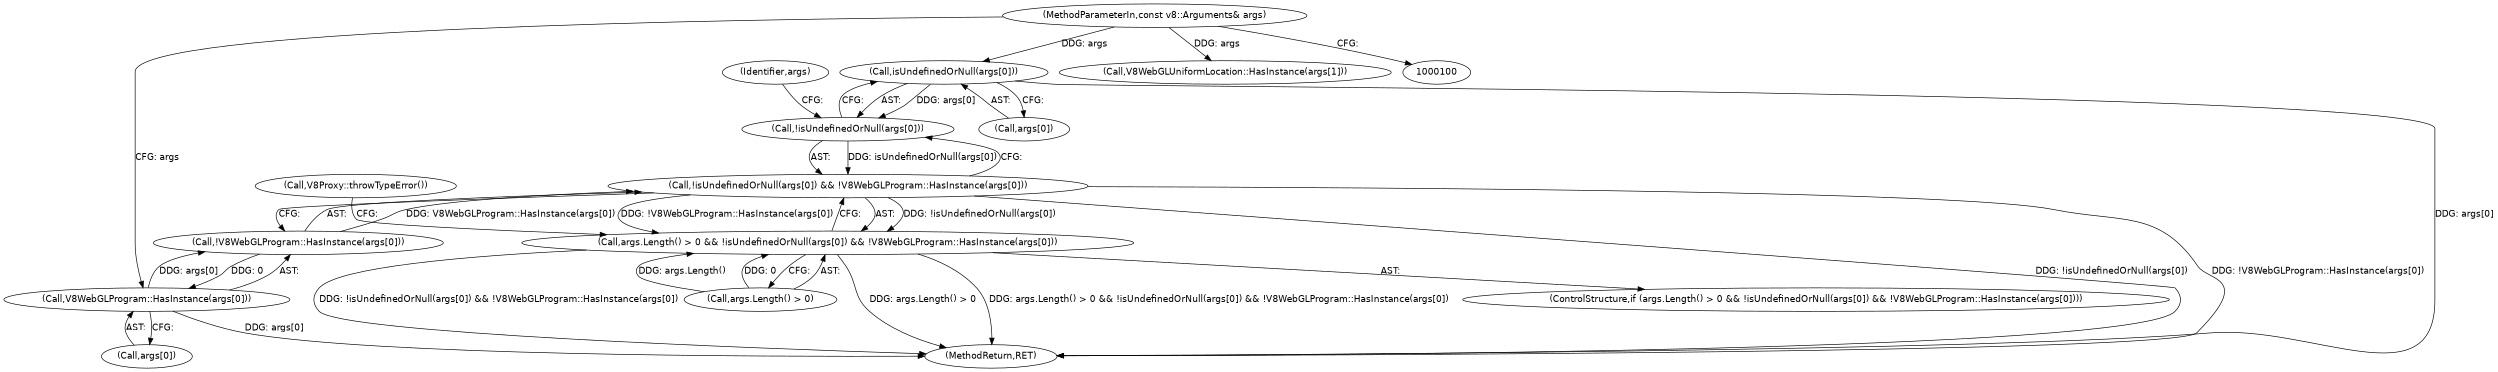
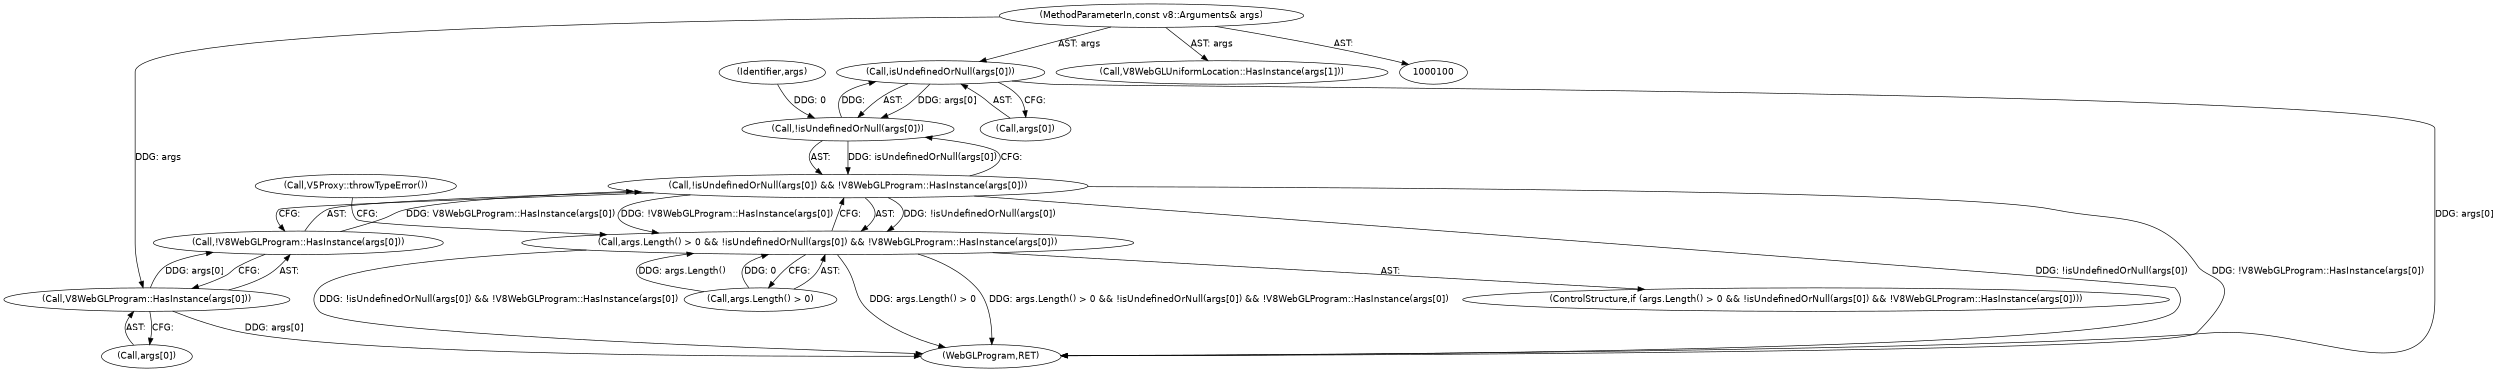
(1085, 44) -> (1079, 44)
(1217, 44) -> (1212, 44)
(1349, 44) -> (1345, 44)
(814, 101) -> (810, 101)
(854, 101) -> (855, 101)
(157, 158) -> (158, 158)
(356, 186) -> (356, 186)
(247, 271) -> (251, 271)
(991, 356) -> (991, 356)
